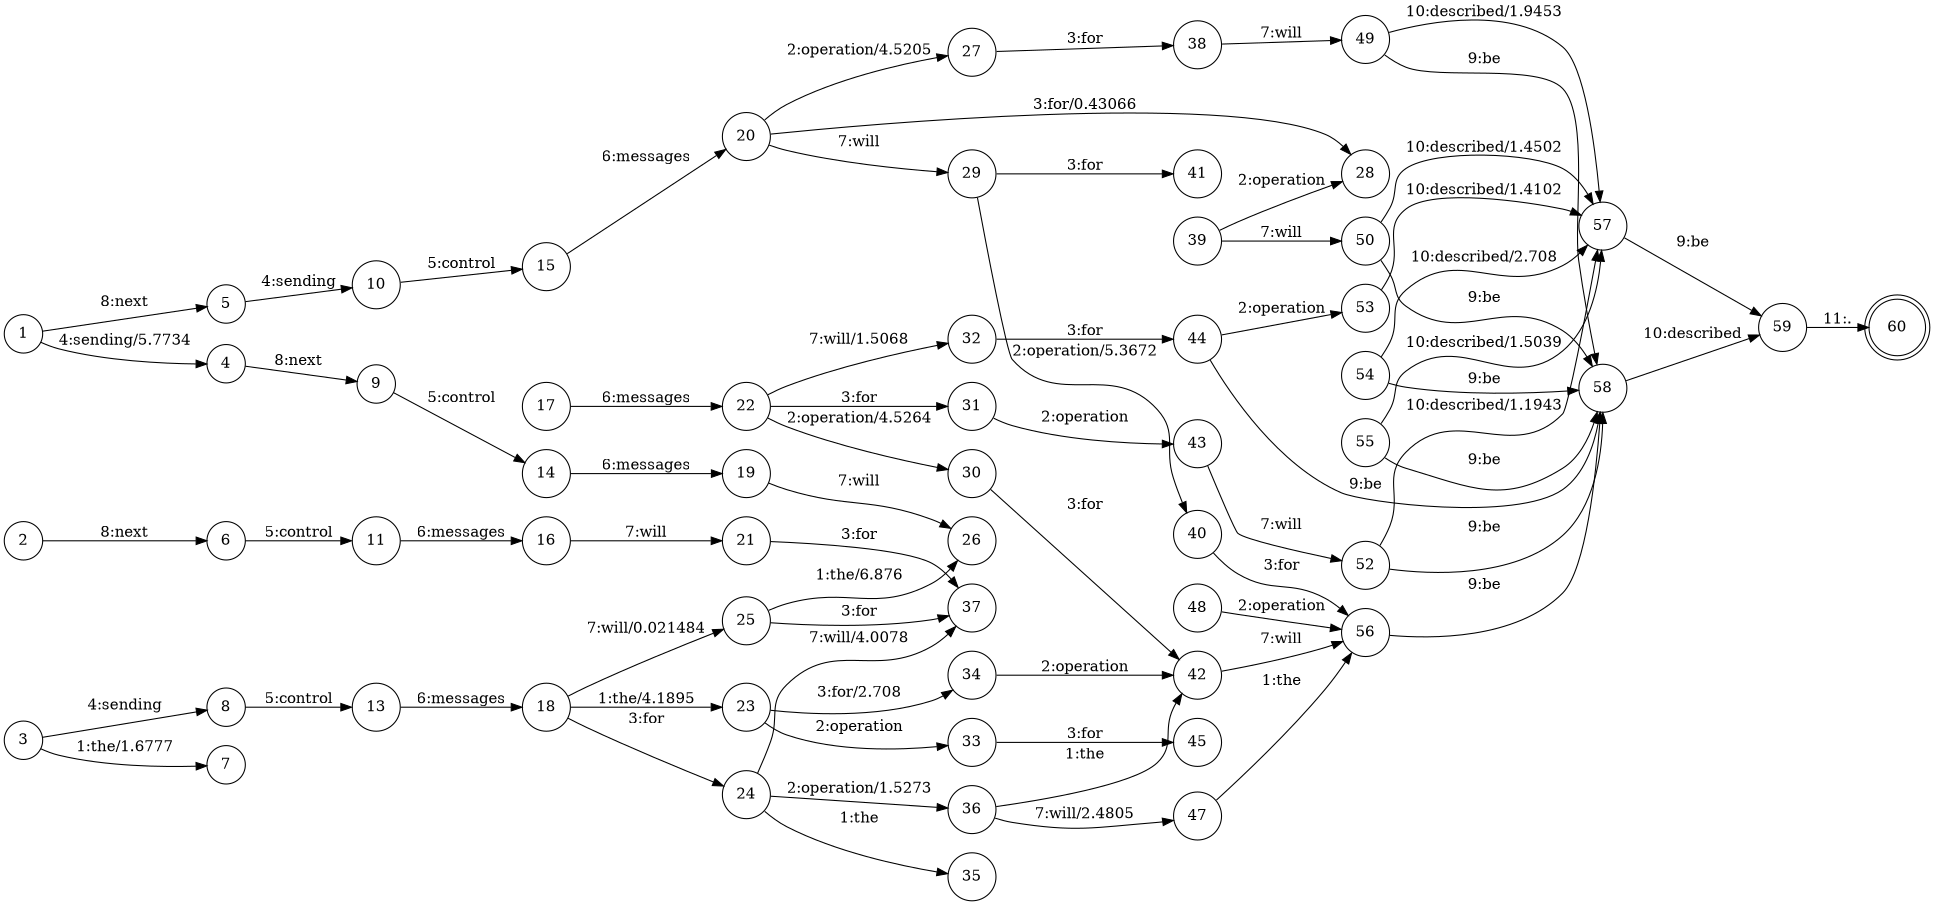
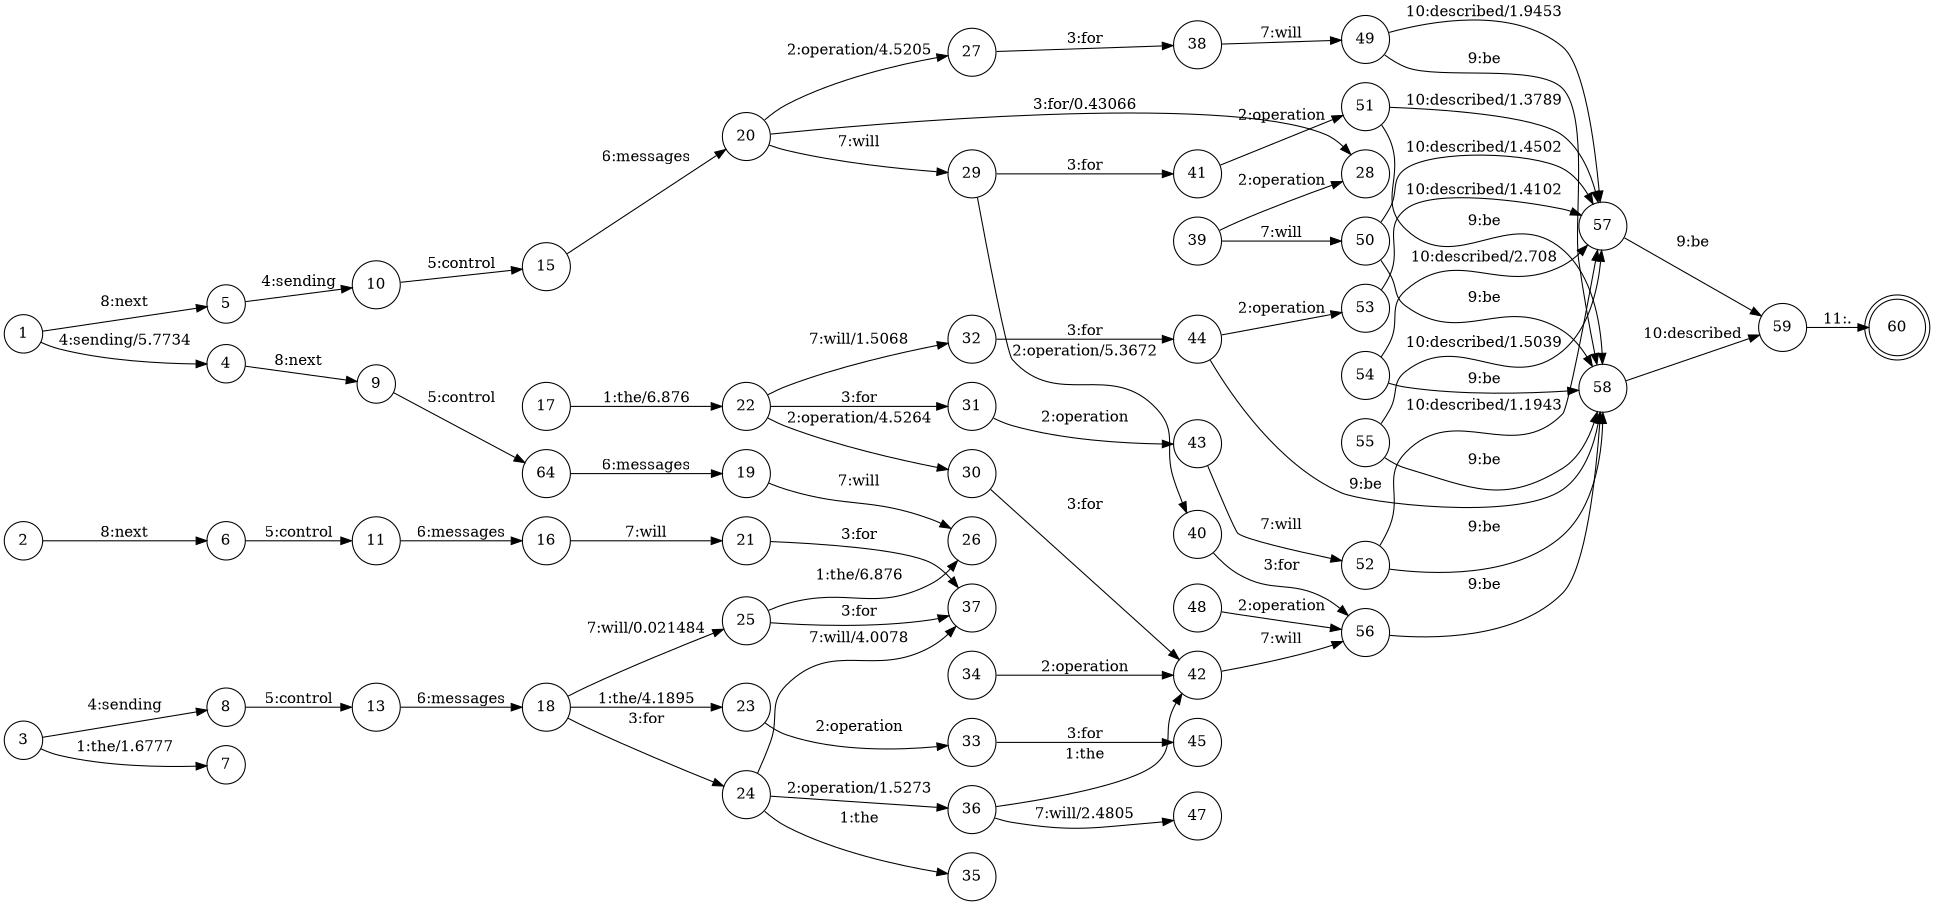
none -> (1366, 107)
(646, 398) -> (646, 398)
(546, 474) -> (546, 474)
(858, 713) -> none
(1284, 734) -> none
